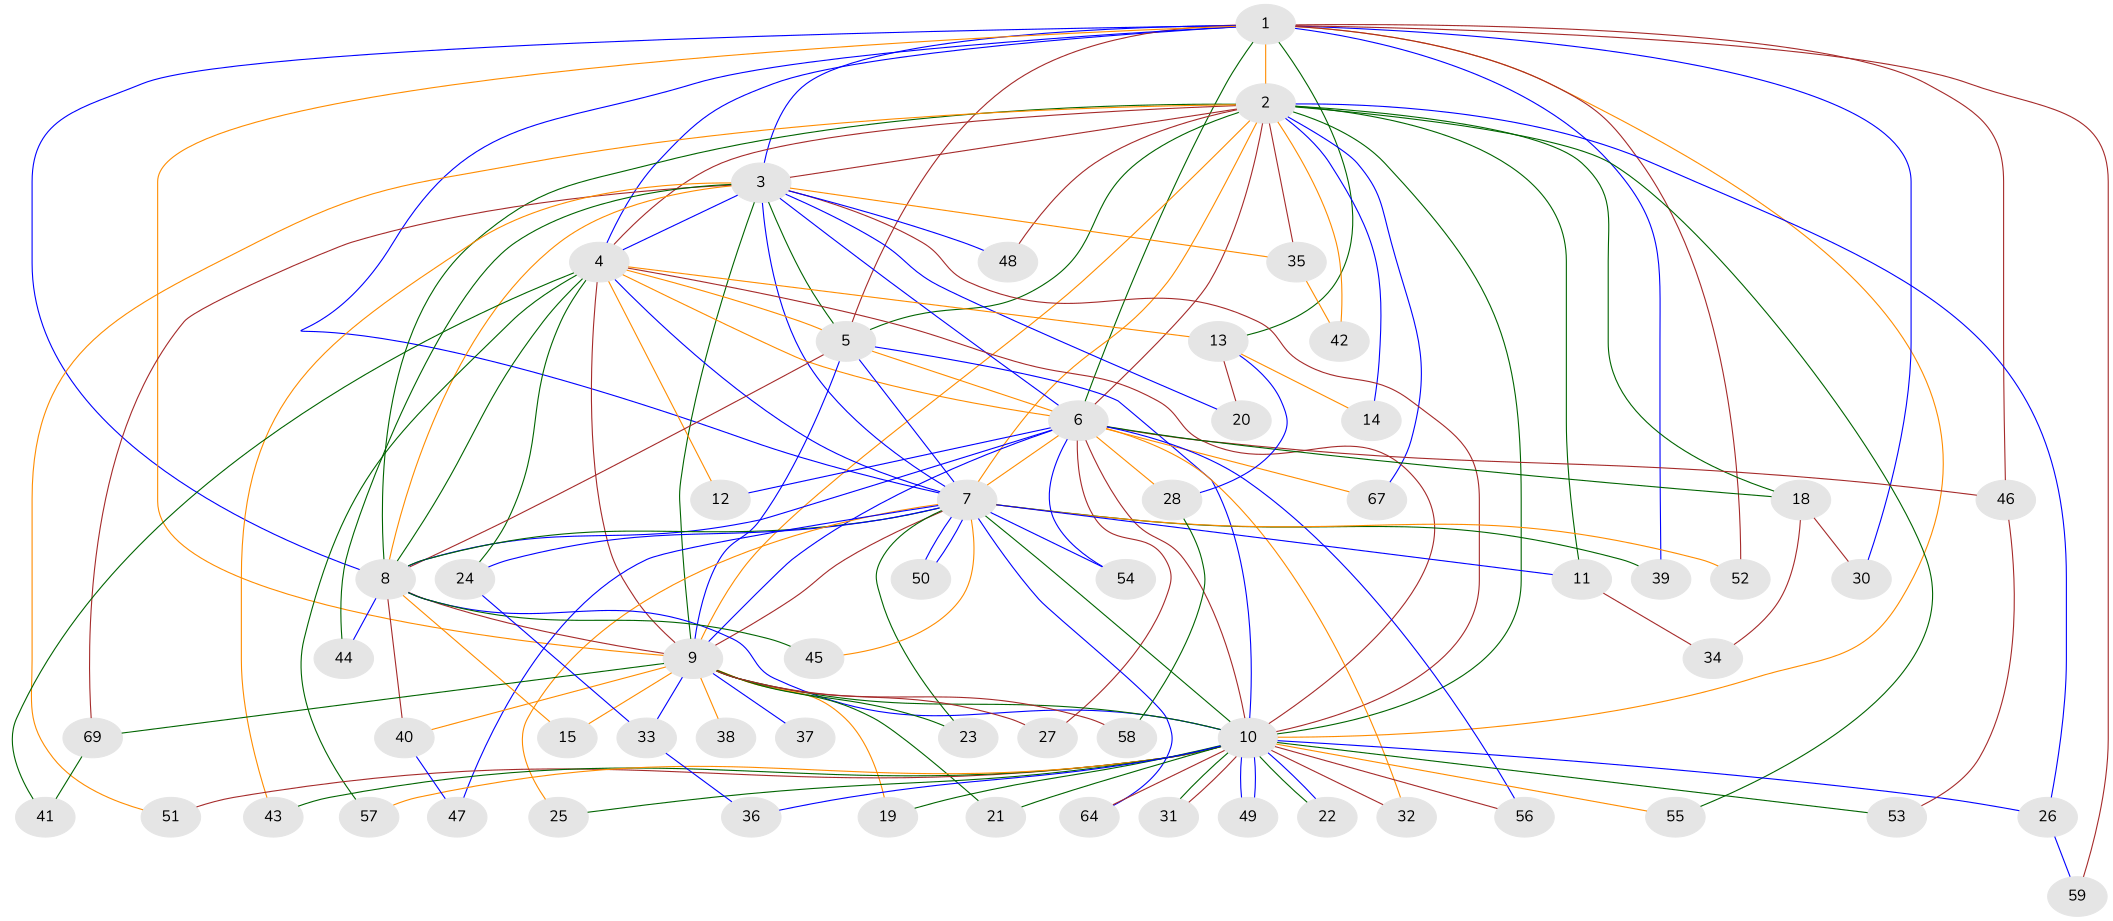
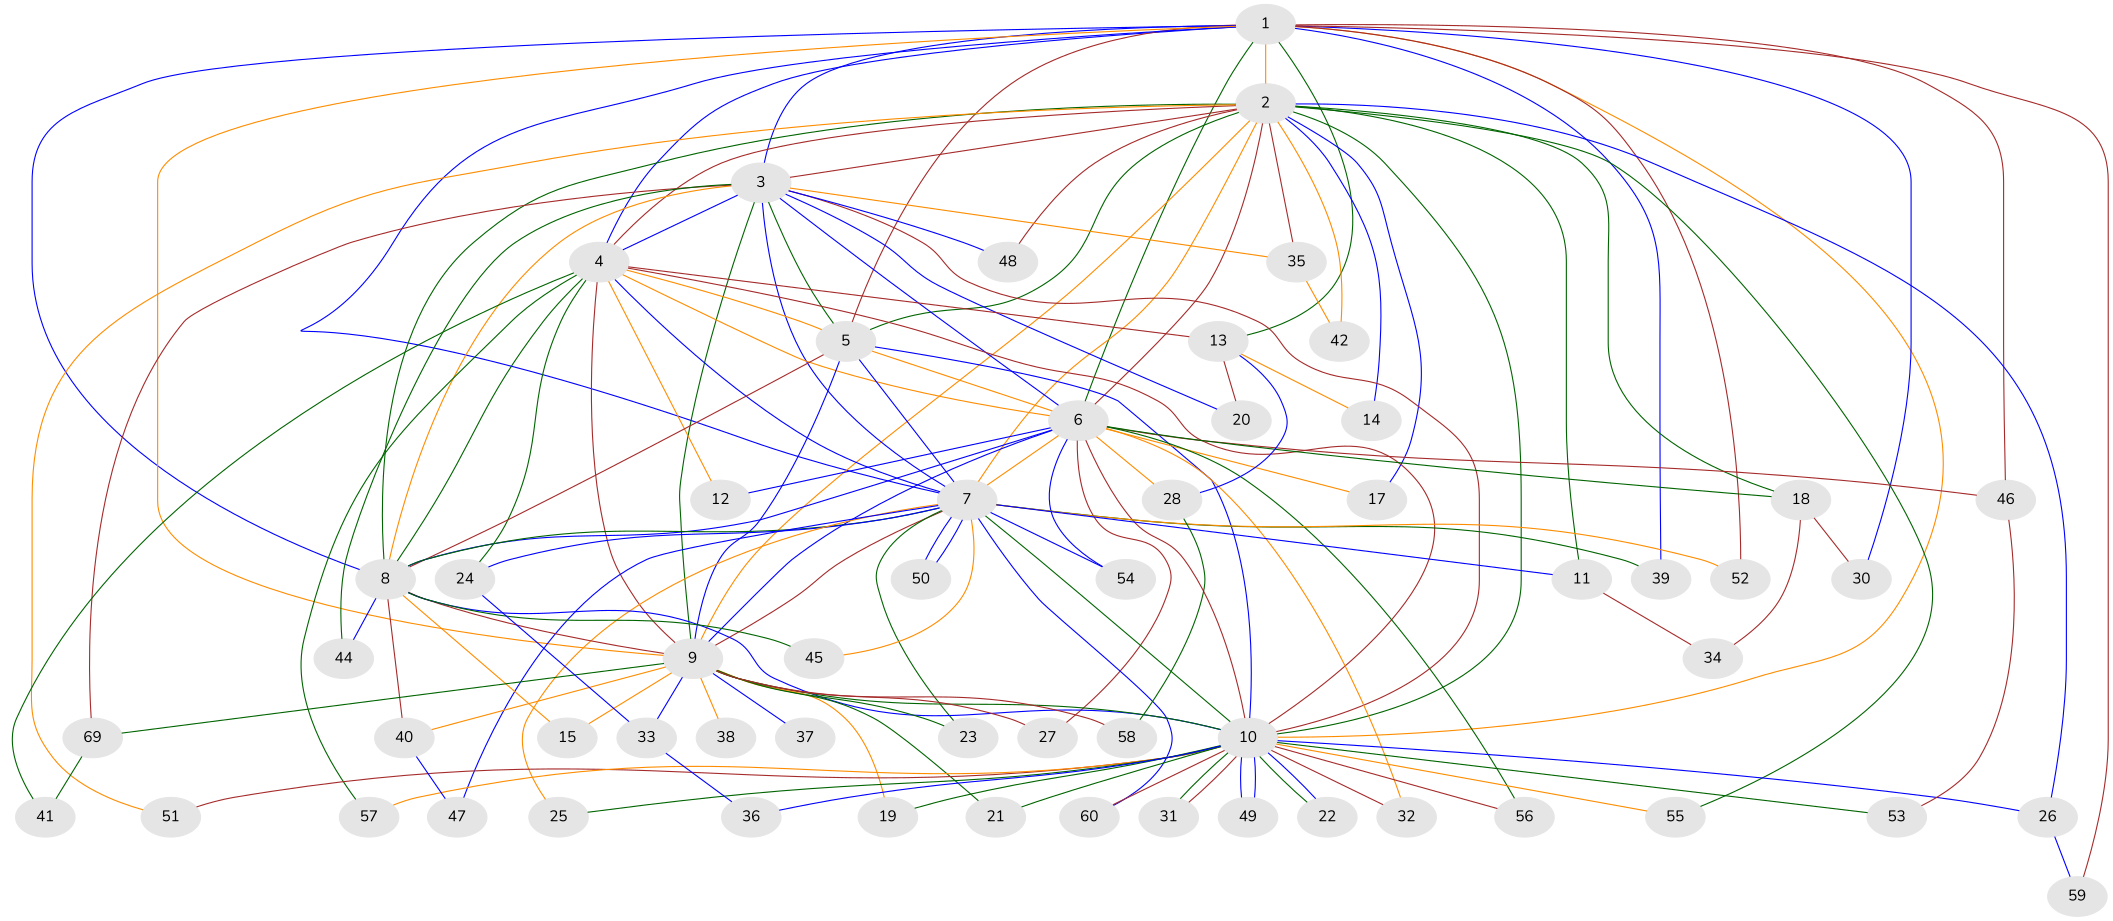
(895, 300) -> (895, 300)
(1377, 500) -> (1377, 500)
(1347, 569) -> (1347, 569)
(273, 817) -> none
(1089, 817) -> (1089, 817)
